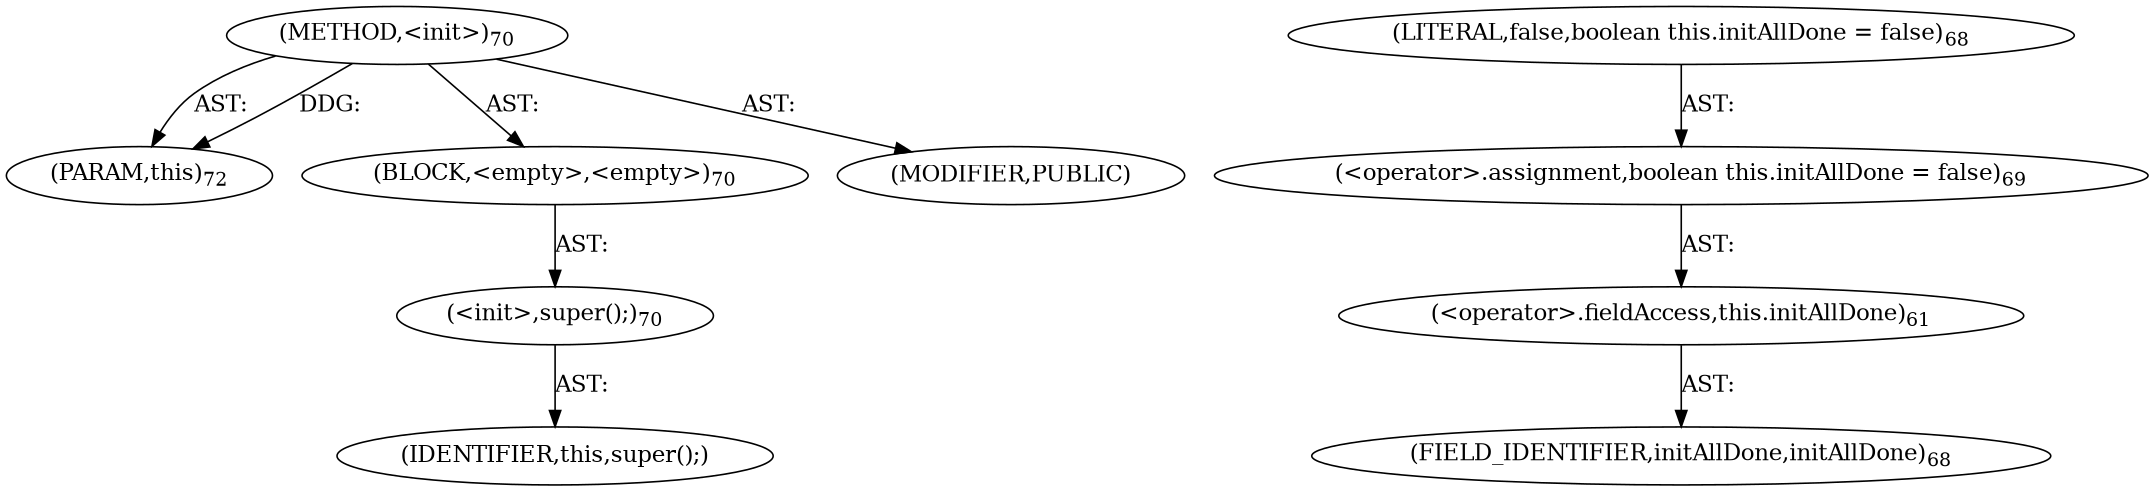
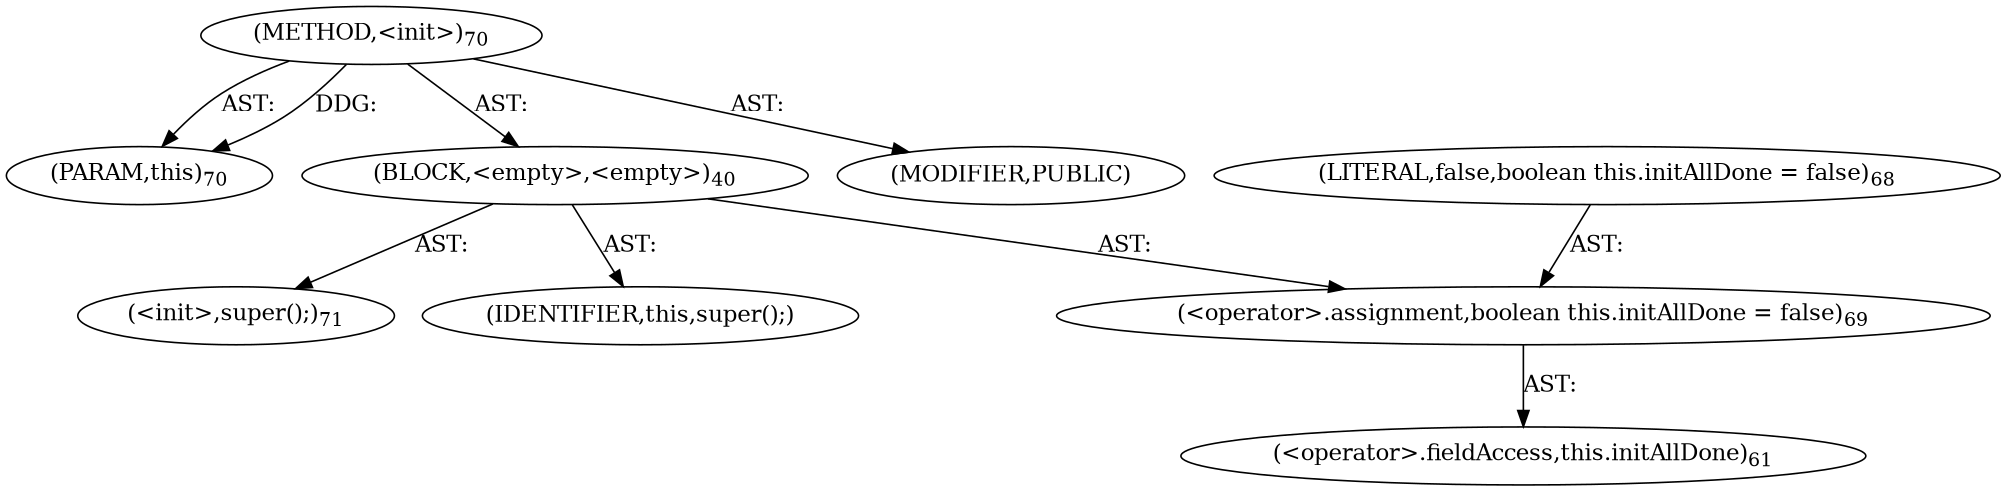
(216, 173) -> (216, 173)
(724, 173) -> (724, 173)
none -> (1018, 243)
(651, 313) -> (332, 313)
(555, 378) -> (594, 239)
(1681, 456) -> none
